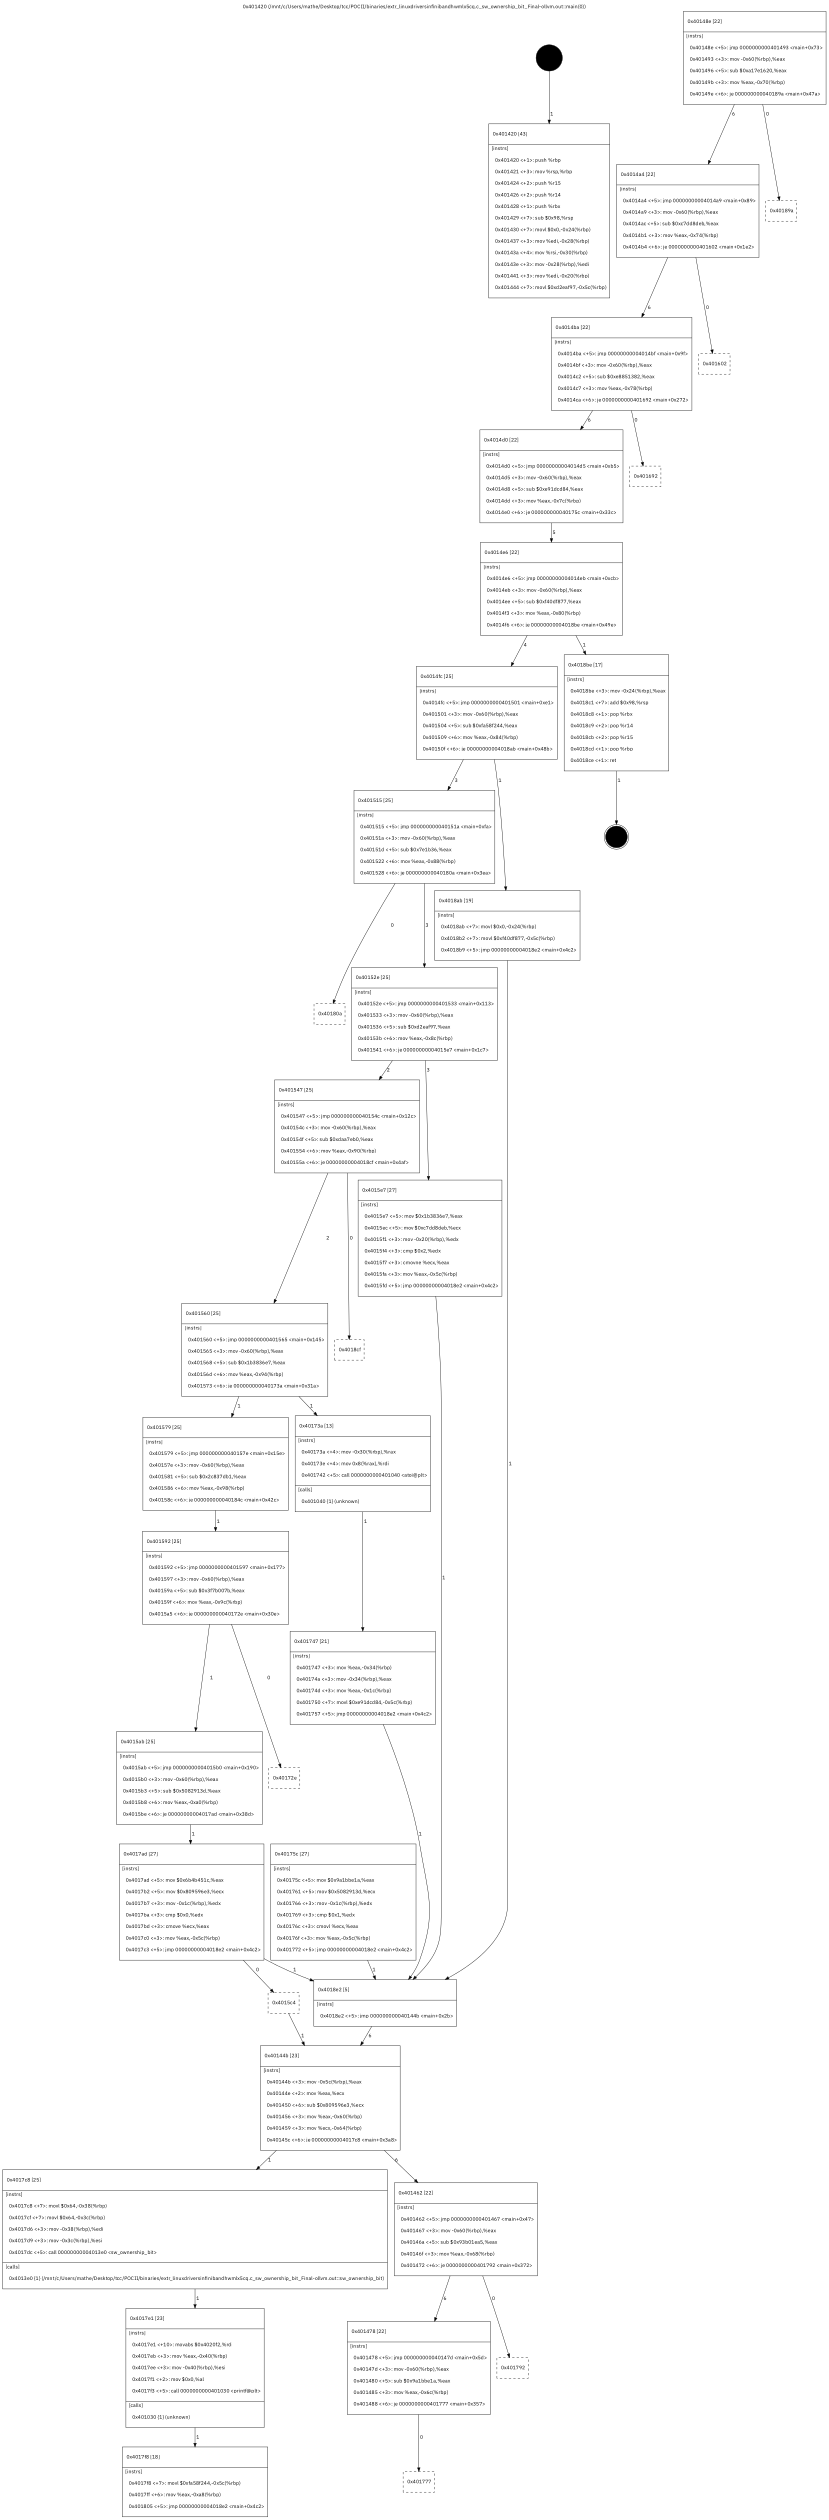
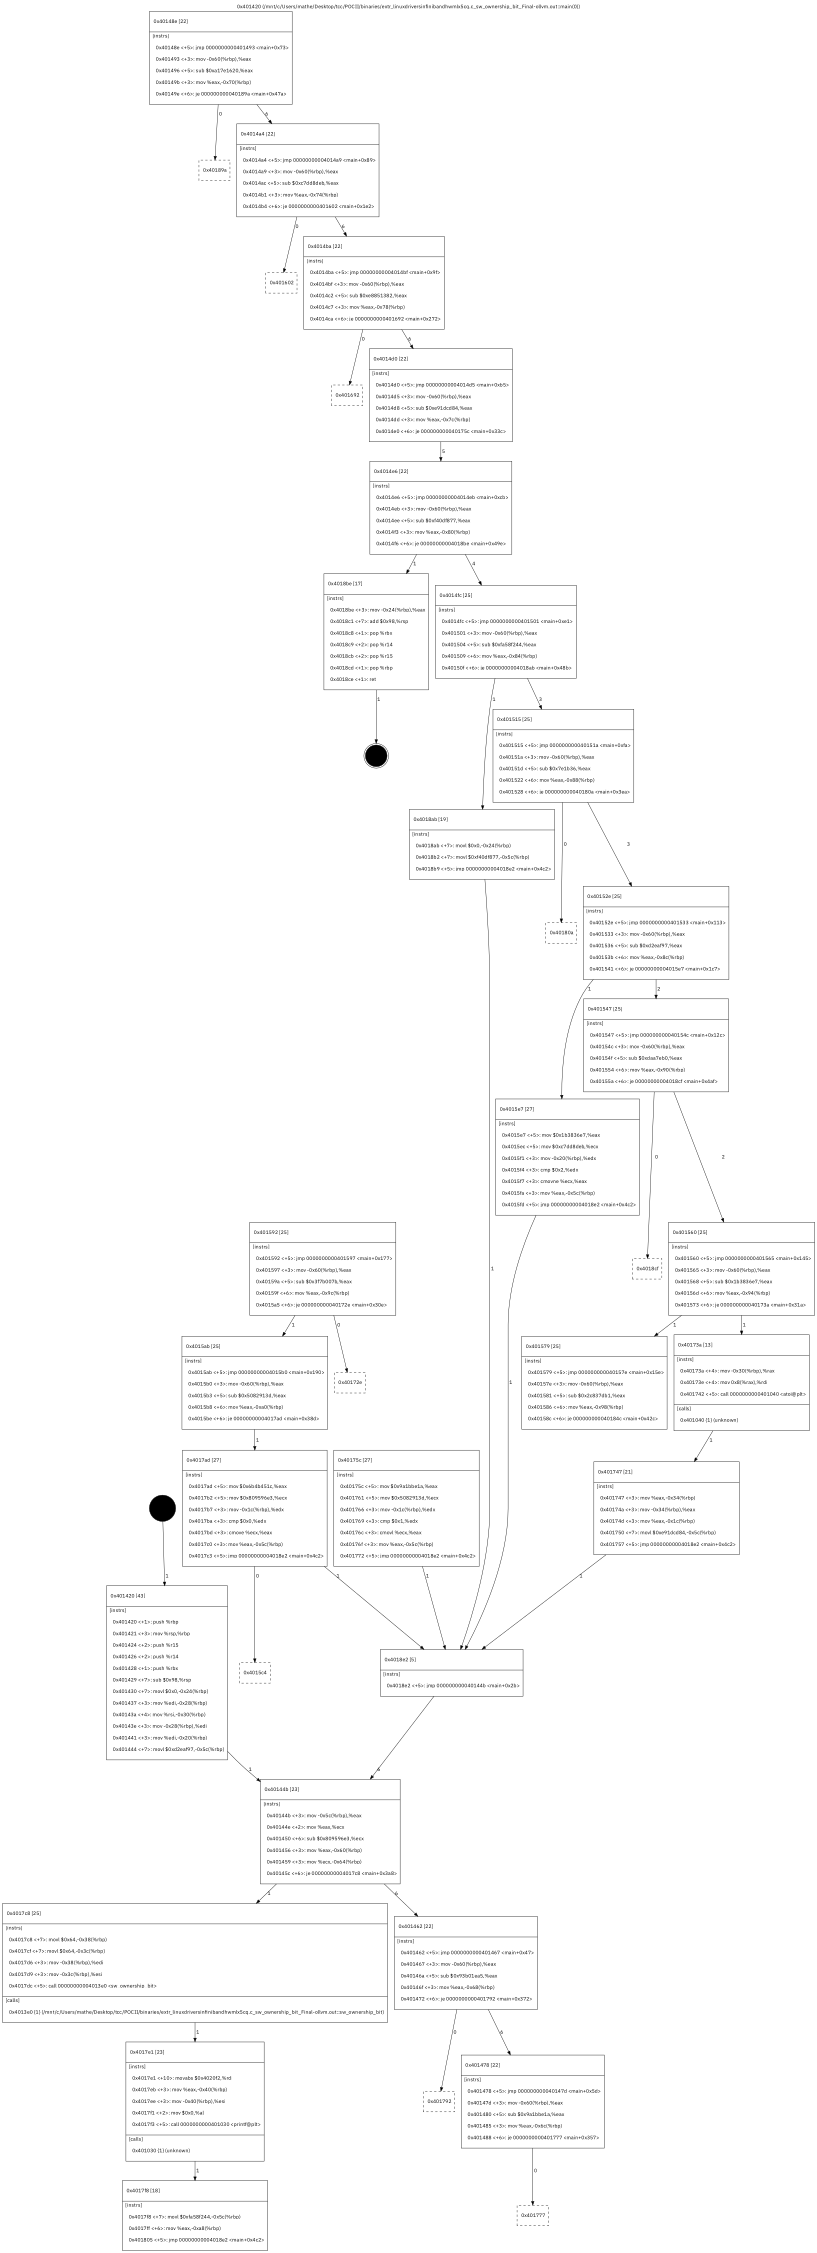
(428, 1070) -> (589, 989)
(216, 1519) -> none
(296, 2028) -> (242, 1766)
